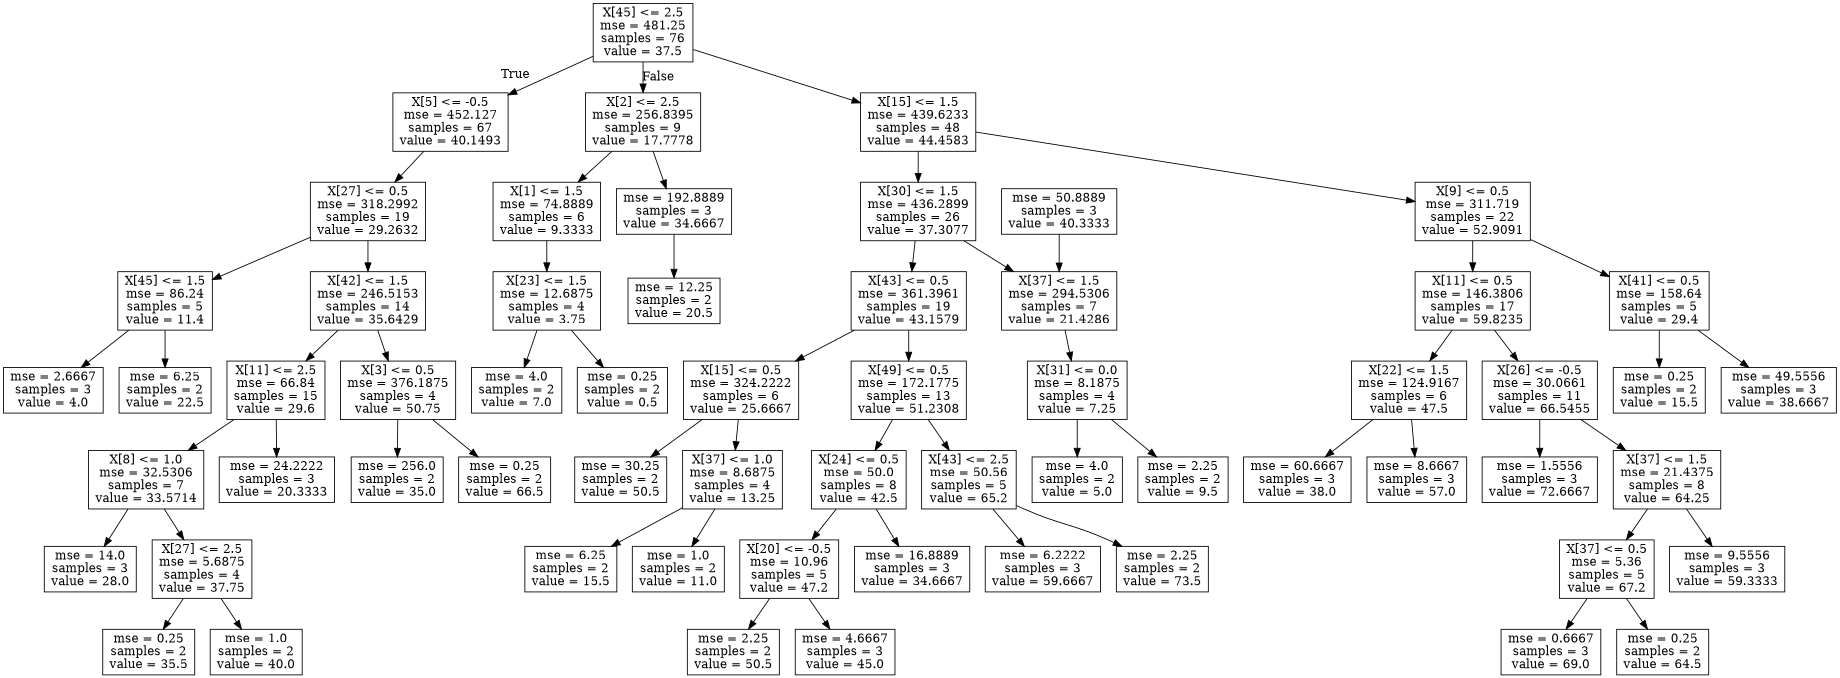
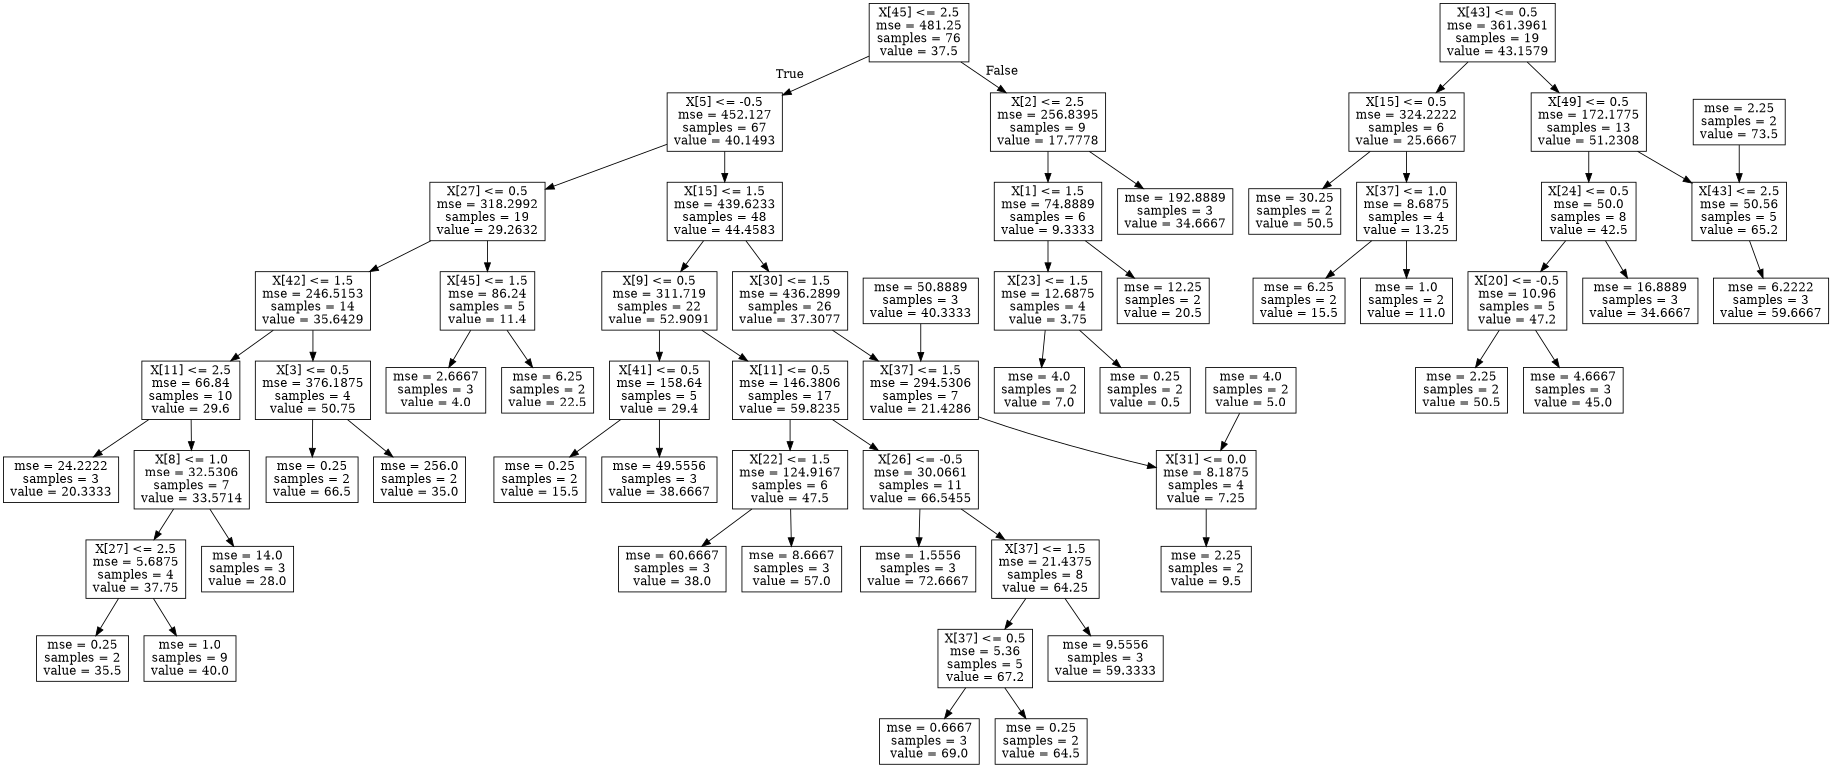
(773, 75) -> (725, 162)
(674, 252) -> (1106, 257)
(914, 252) -> none
(276, 390) -> (191, 390)
(1077, 434) -> (1232, 428)
(1065, 524) -> (1739, 159)
(256, 652) -> (190, 659)
